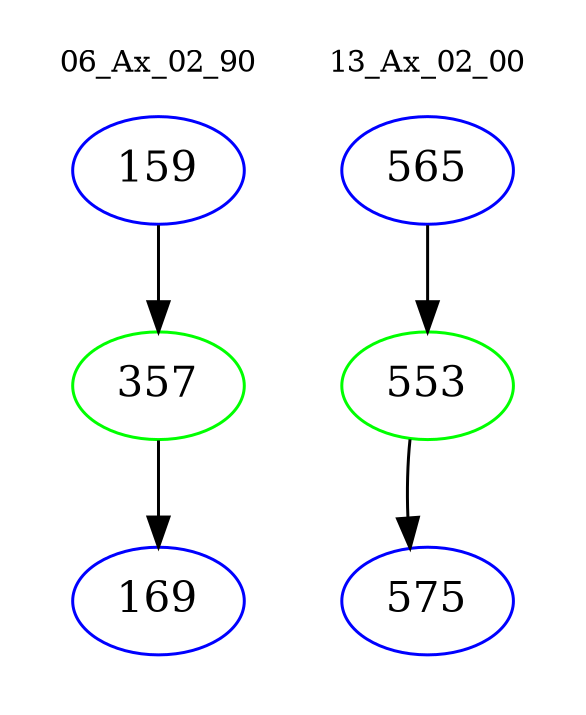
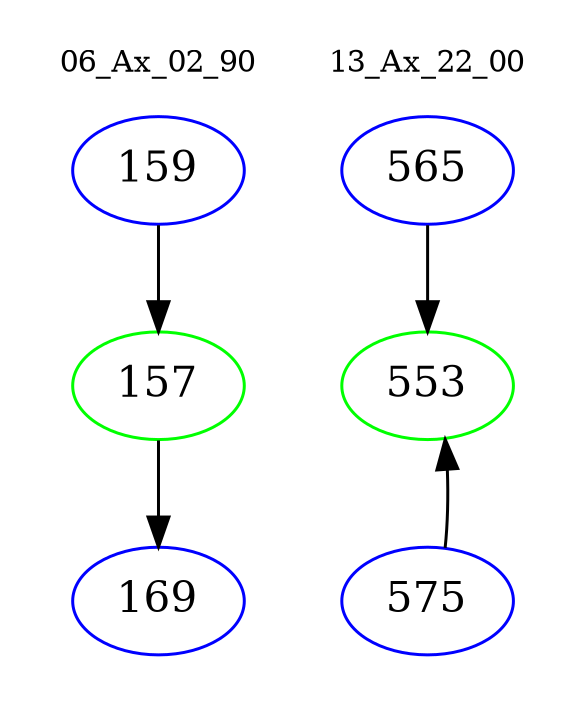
(428, 64) -> (428, 64)
(158, 386) -> (158, 386)
(408, 478) -> (448, 509)
